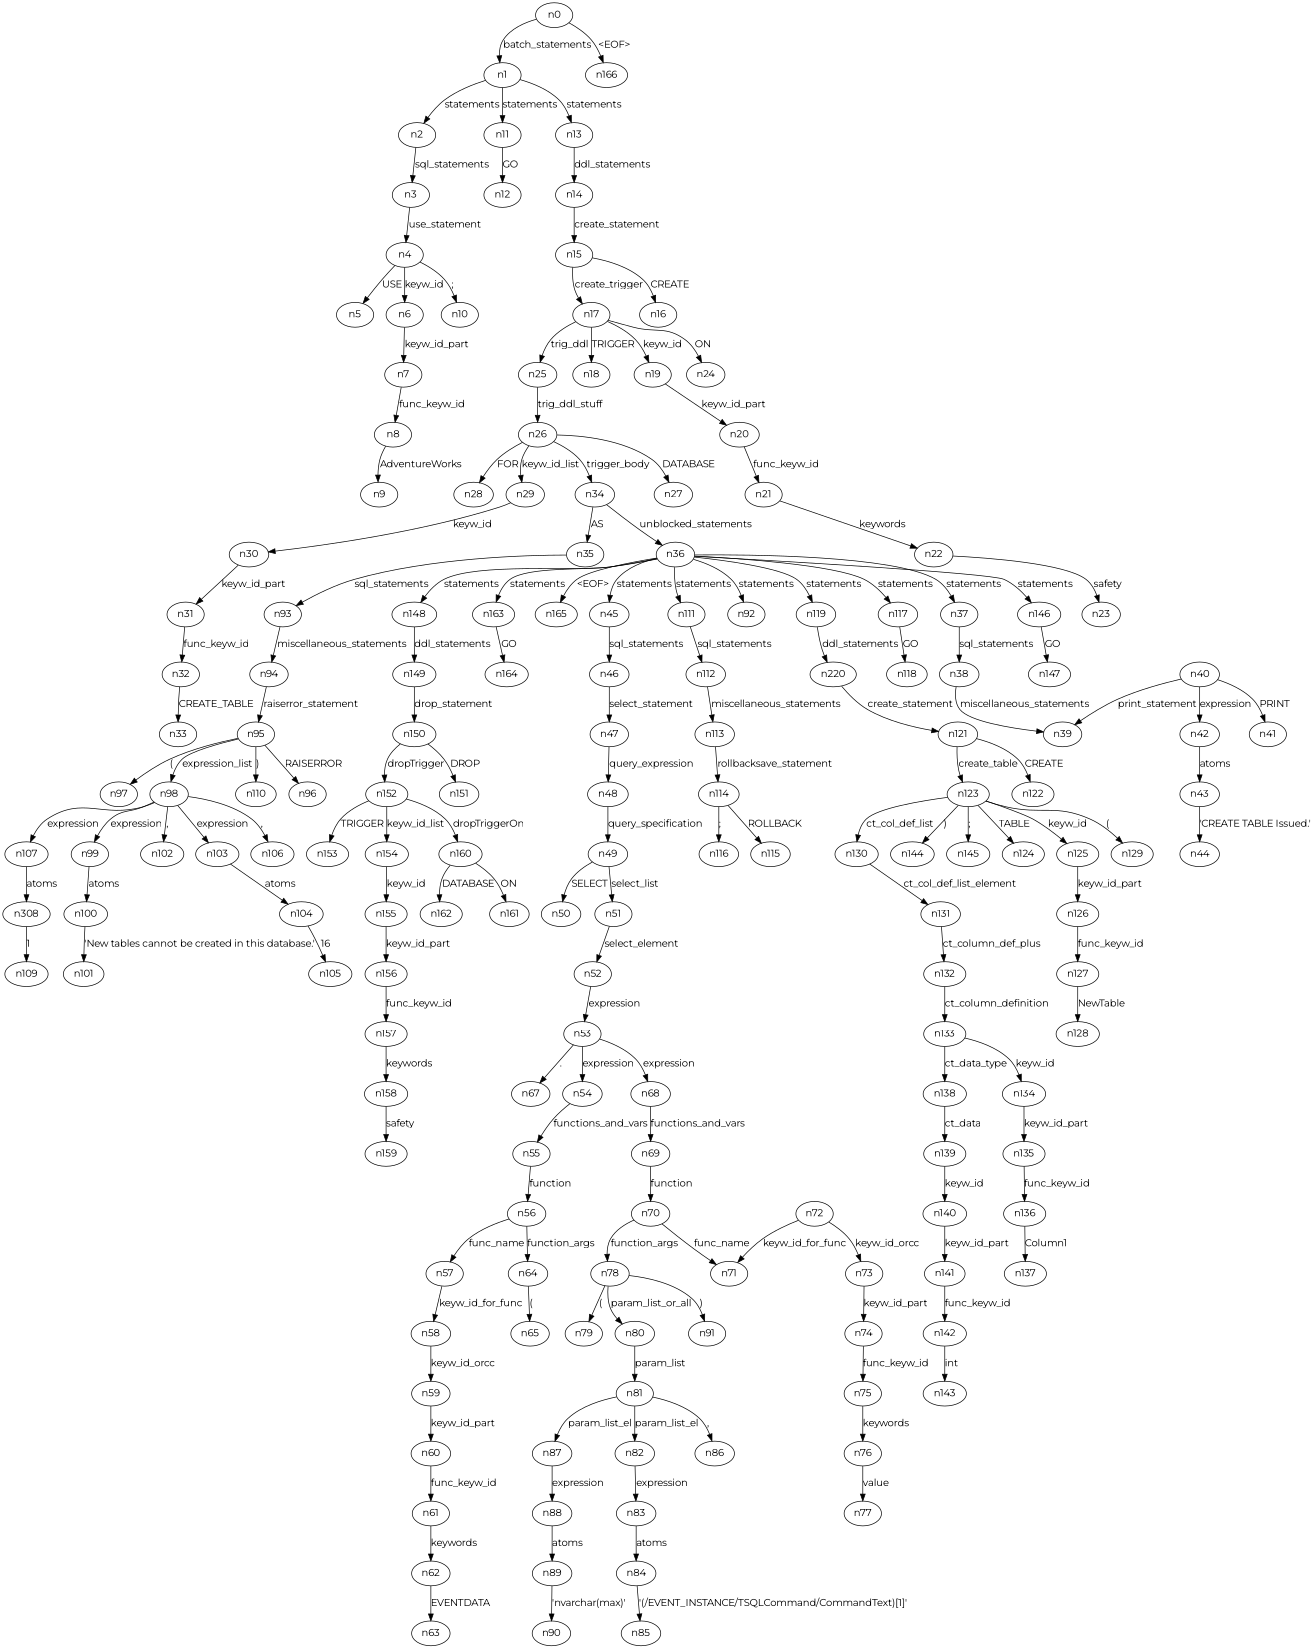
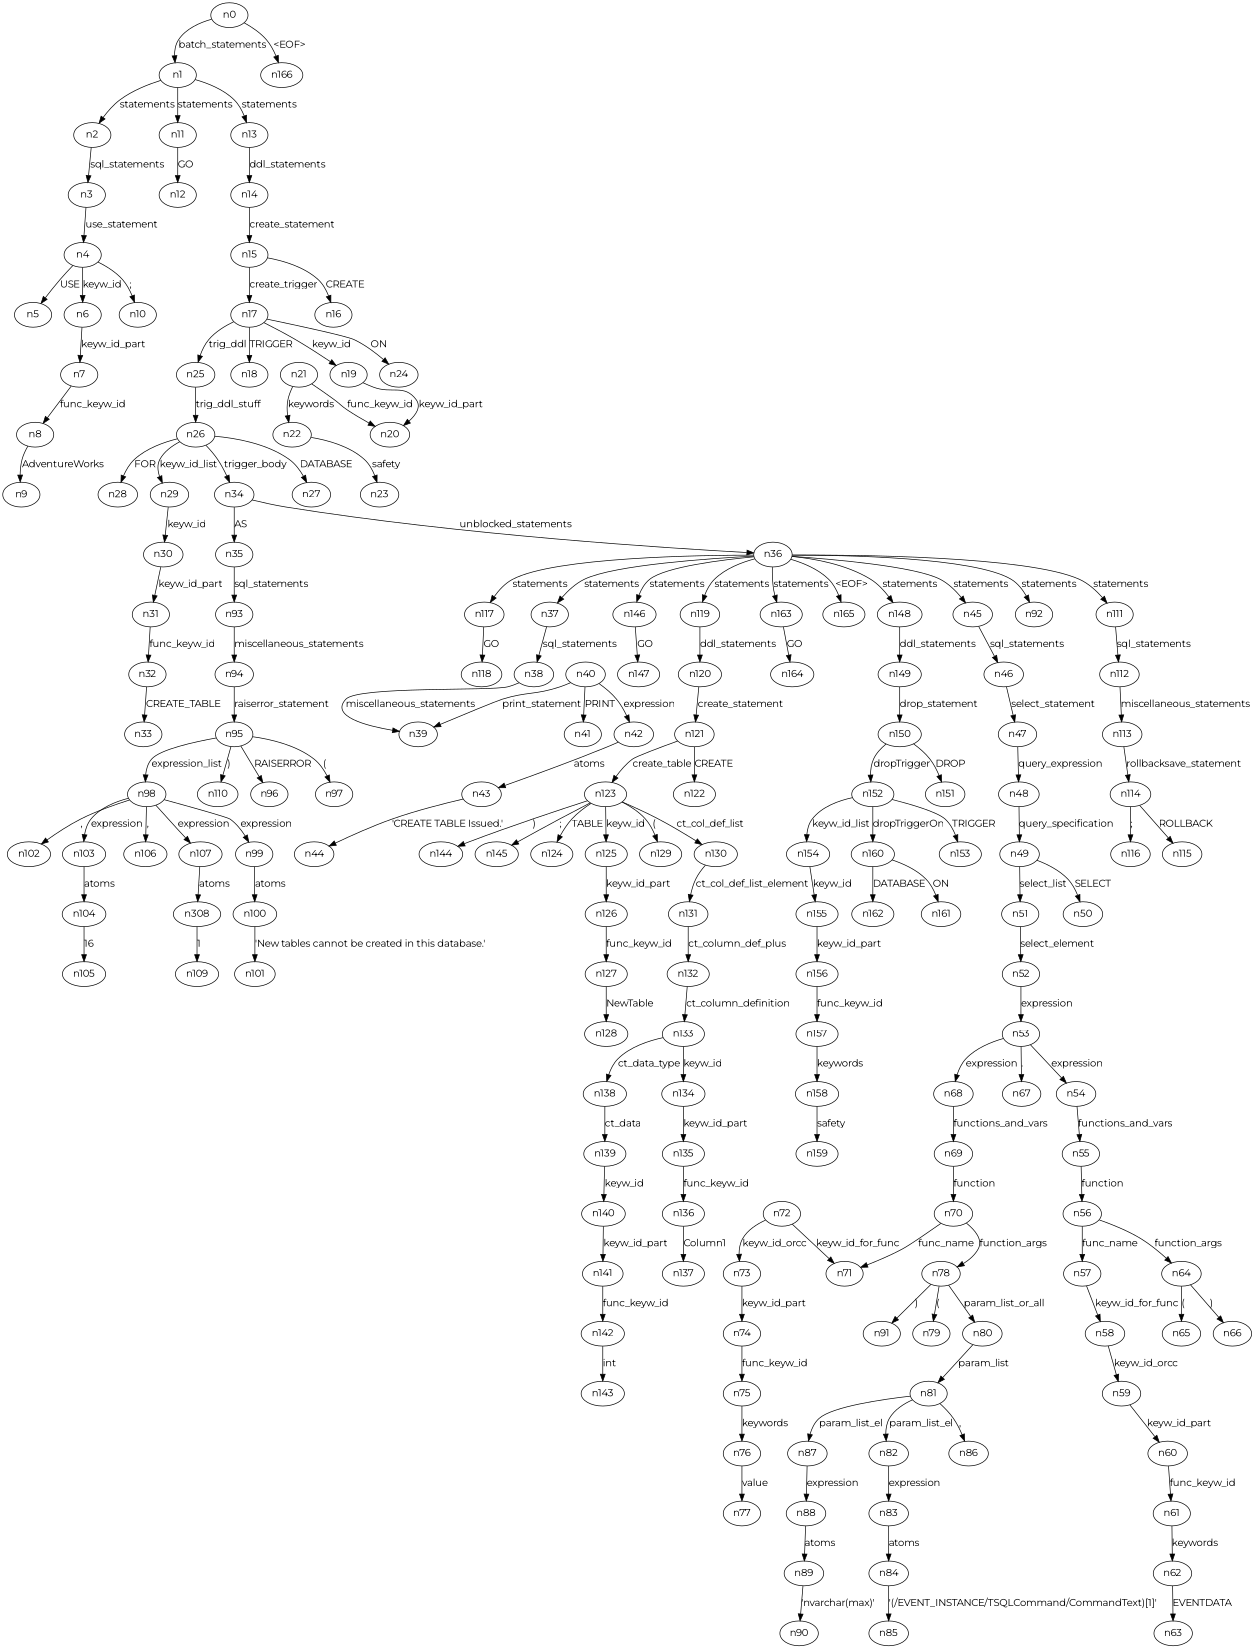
(750, 462) -> (340, 404)
(833, 674) -> (700, 674)
none -> (1232, 1334)
